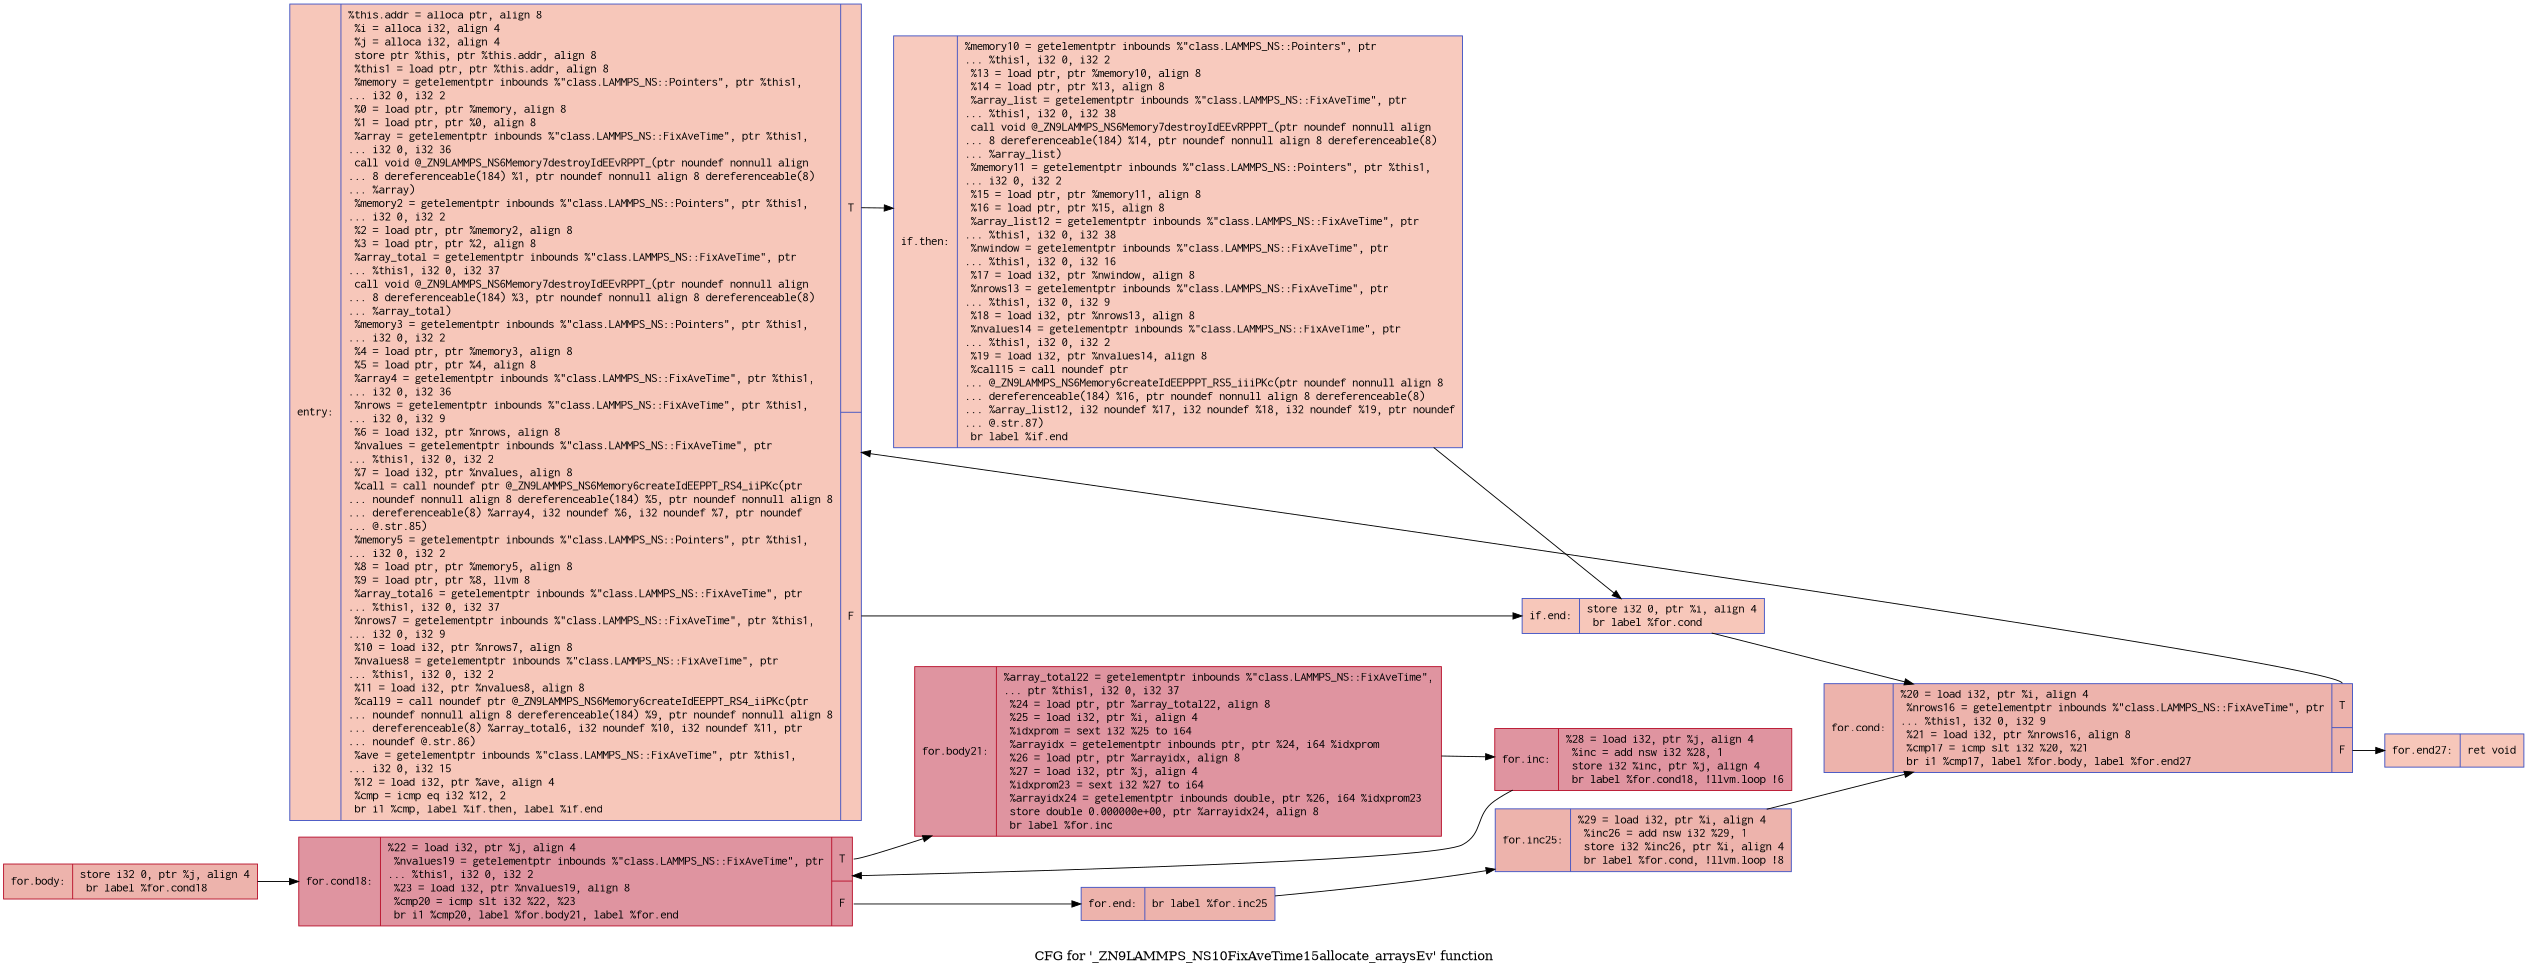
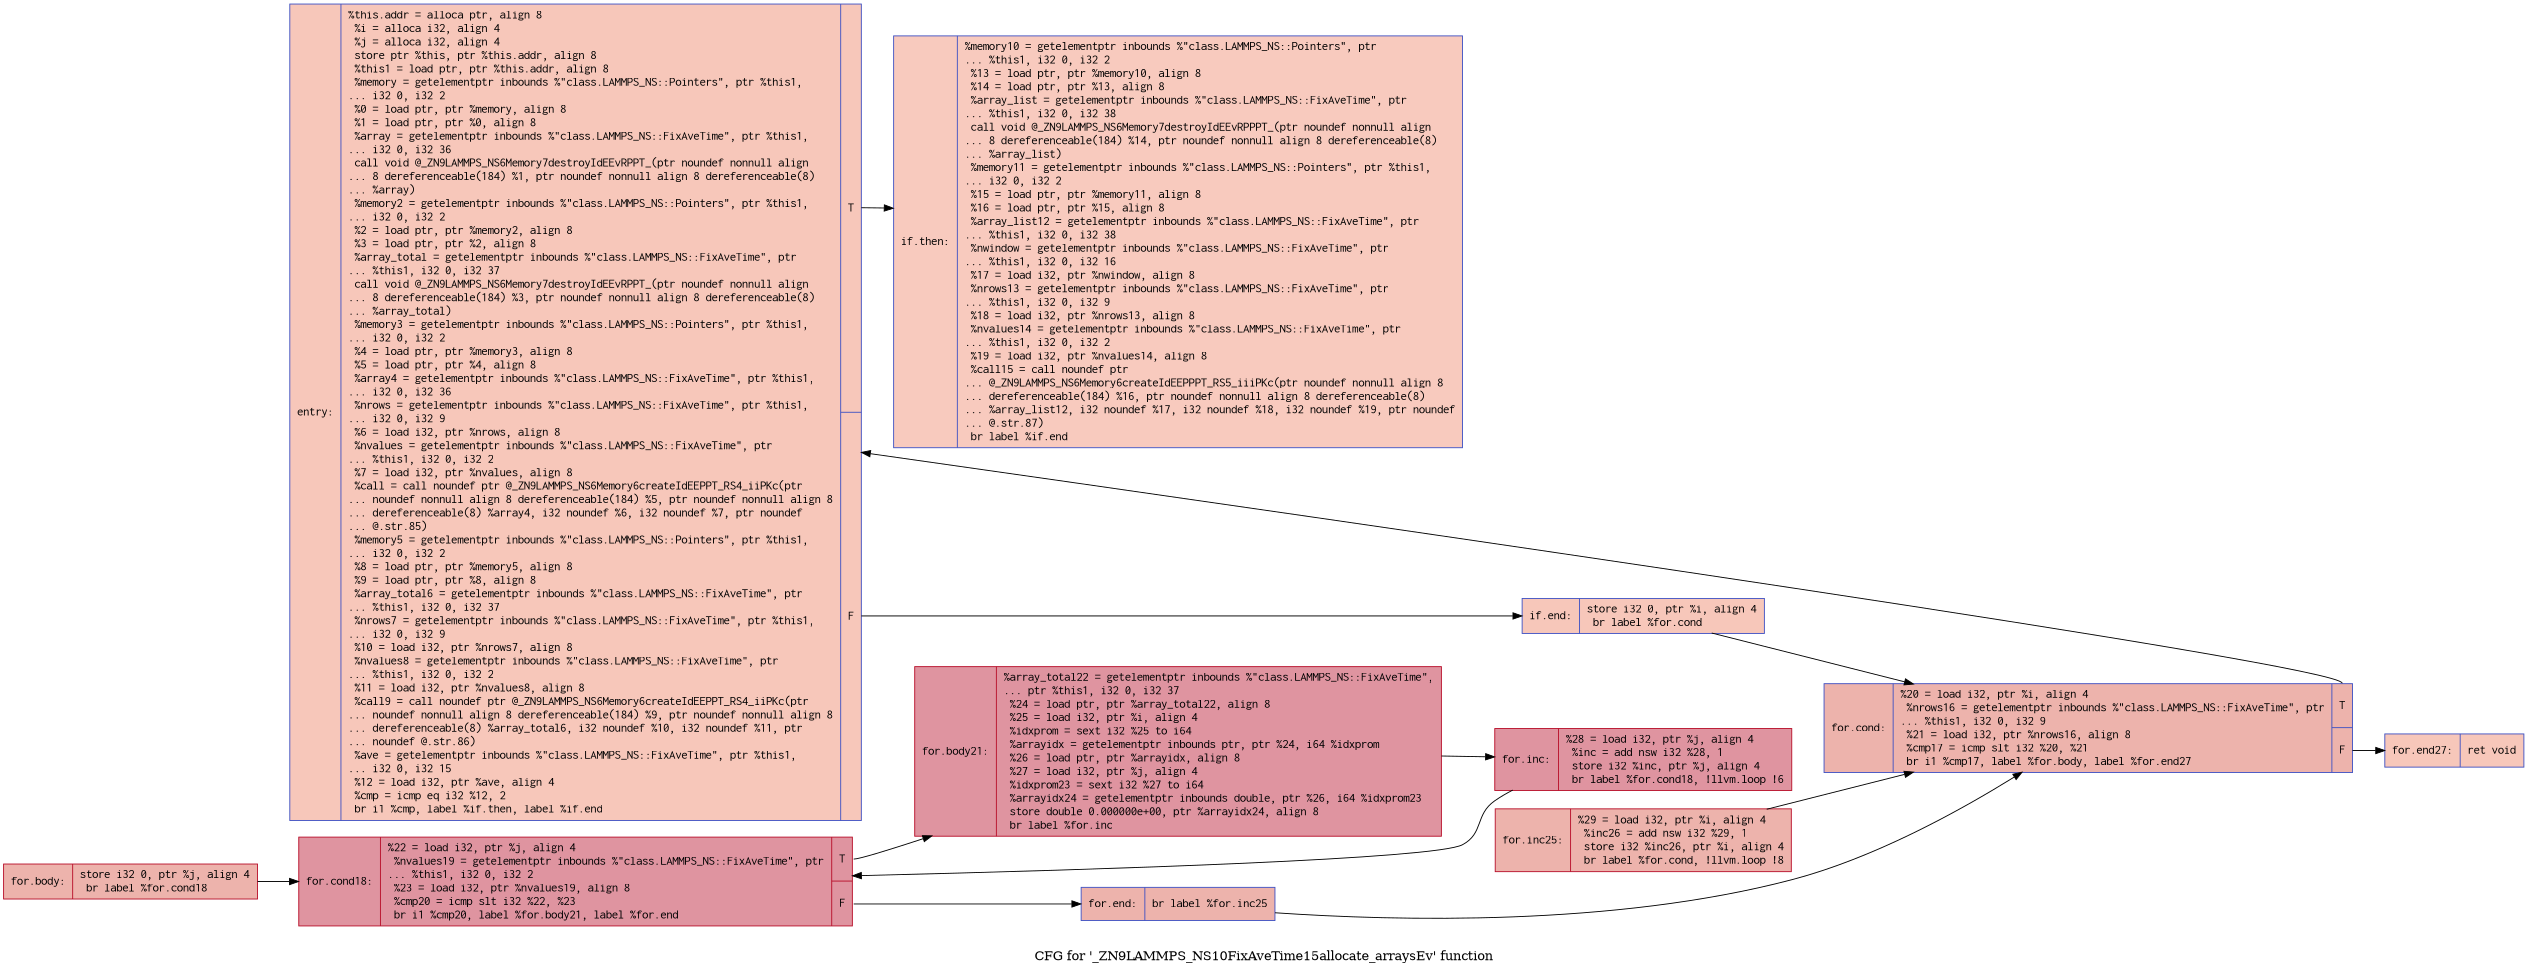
(1524, 520) -> none
(439, 580) -> (442, 580)
(1643, 840) -> (1643, 840)
(1381, 885) -> (1657, 905)
